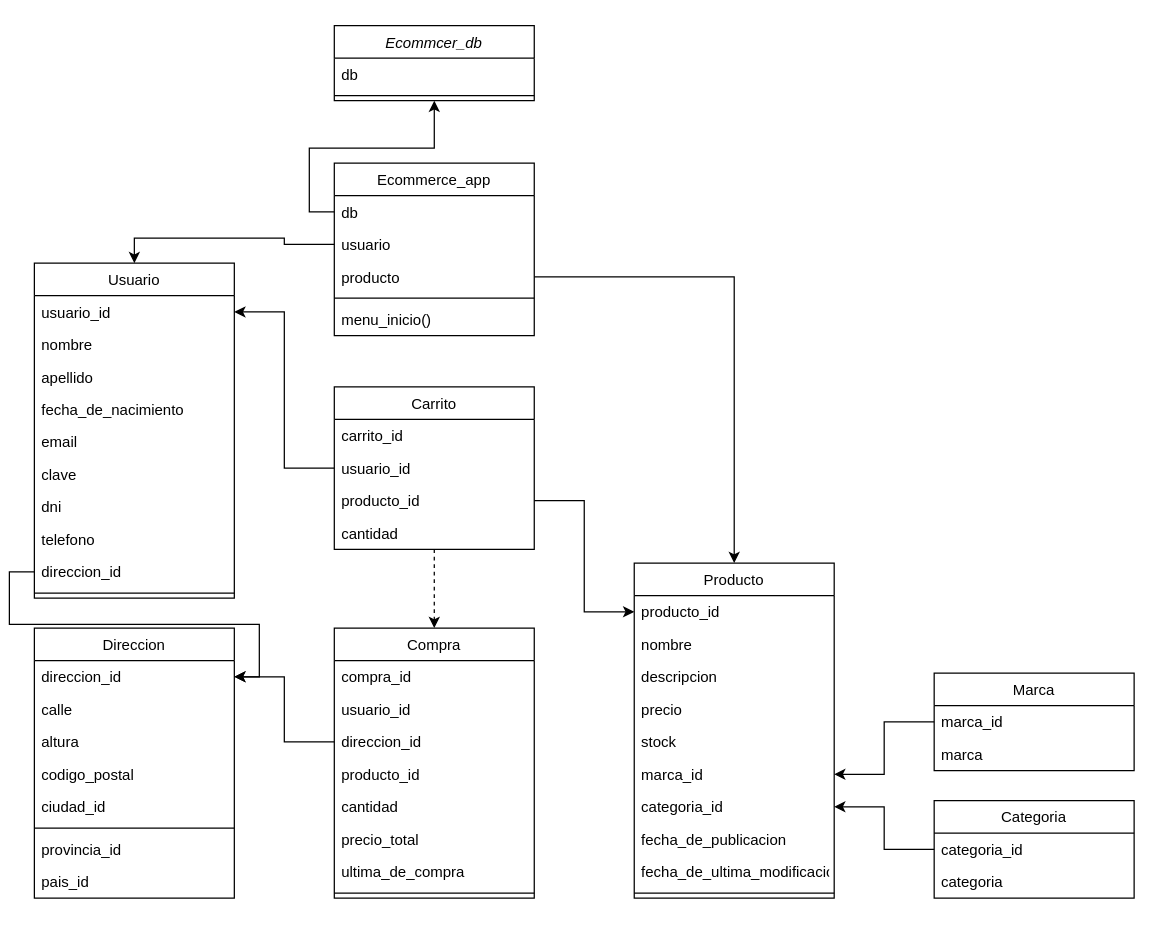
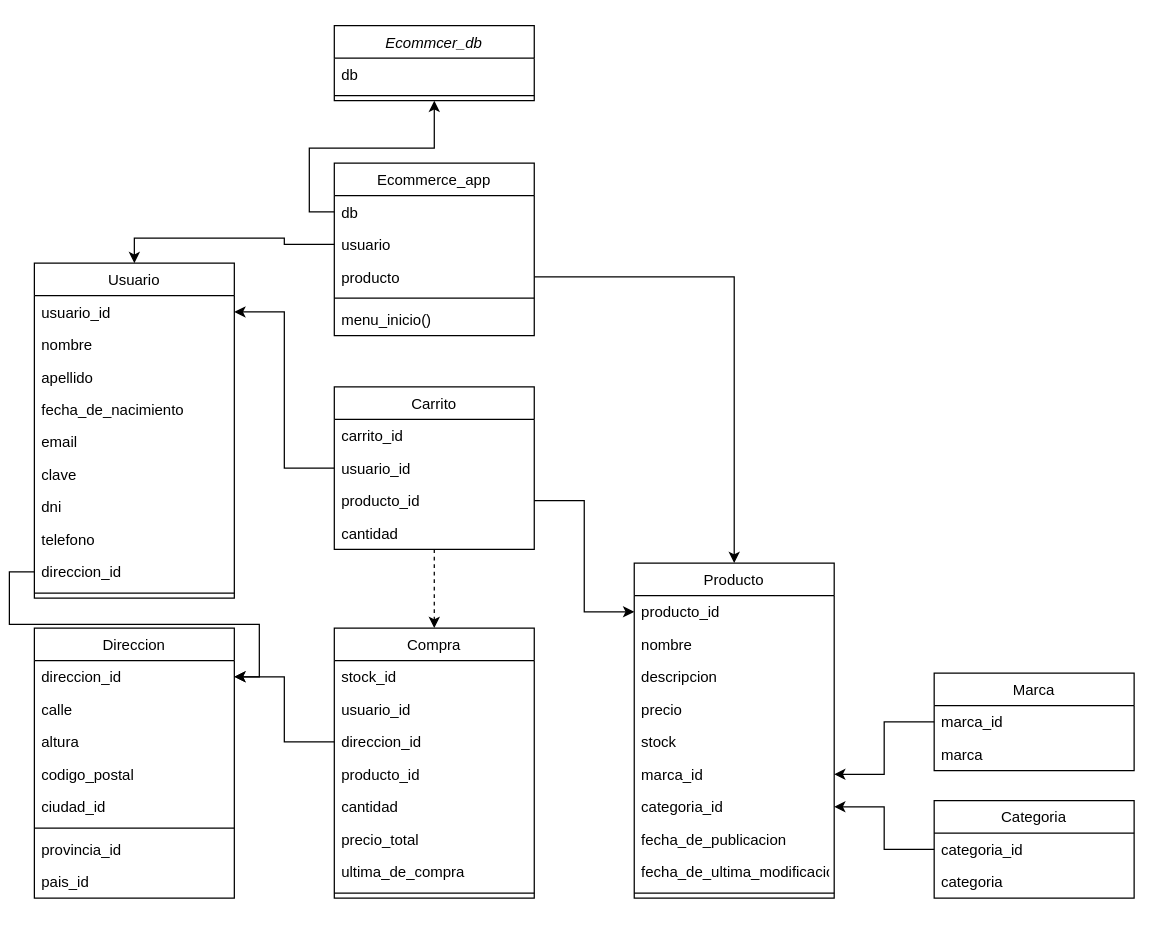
(377, 678) -> (373, 678)
